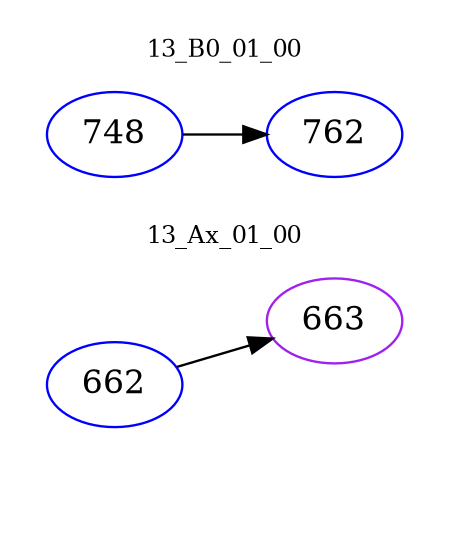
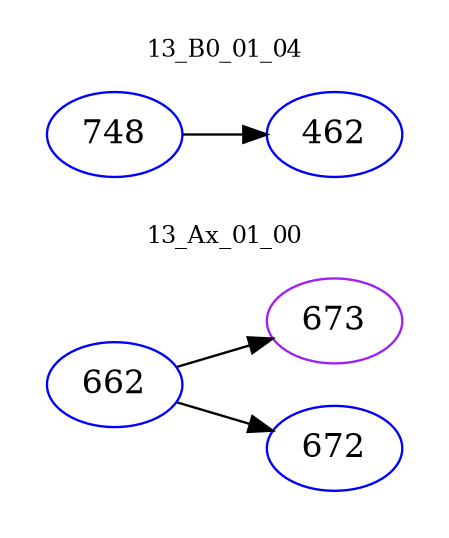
(225, 51) -> (225, 51)
(335, 135) -> (335, 135)
(335, 321) -> (335, 321)
none -> (335, 448)
